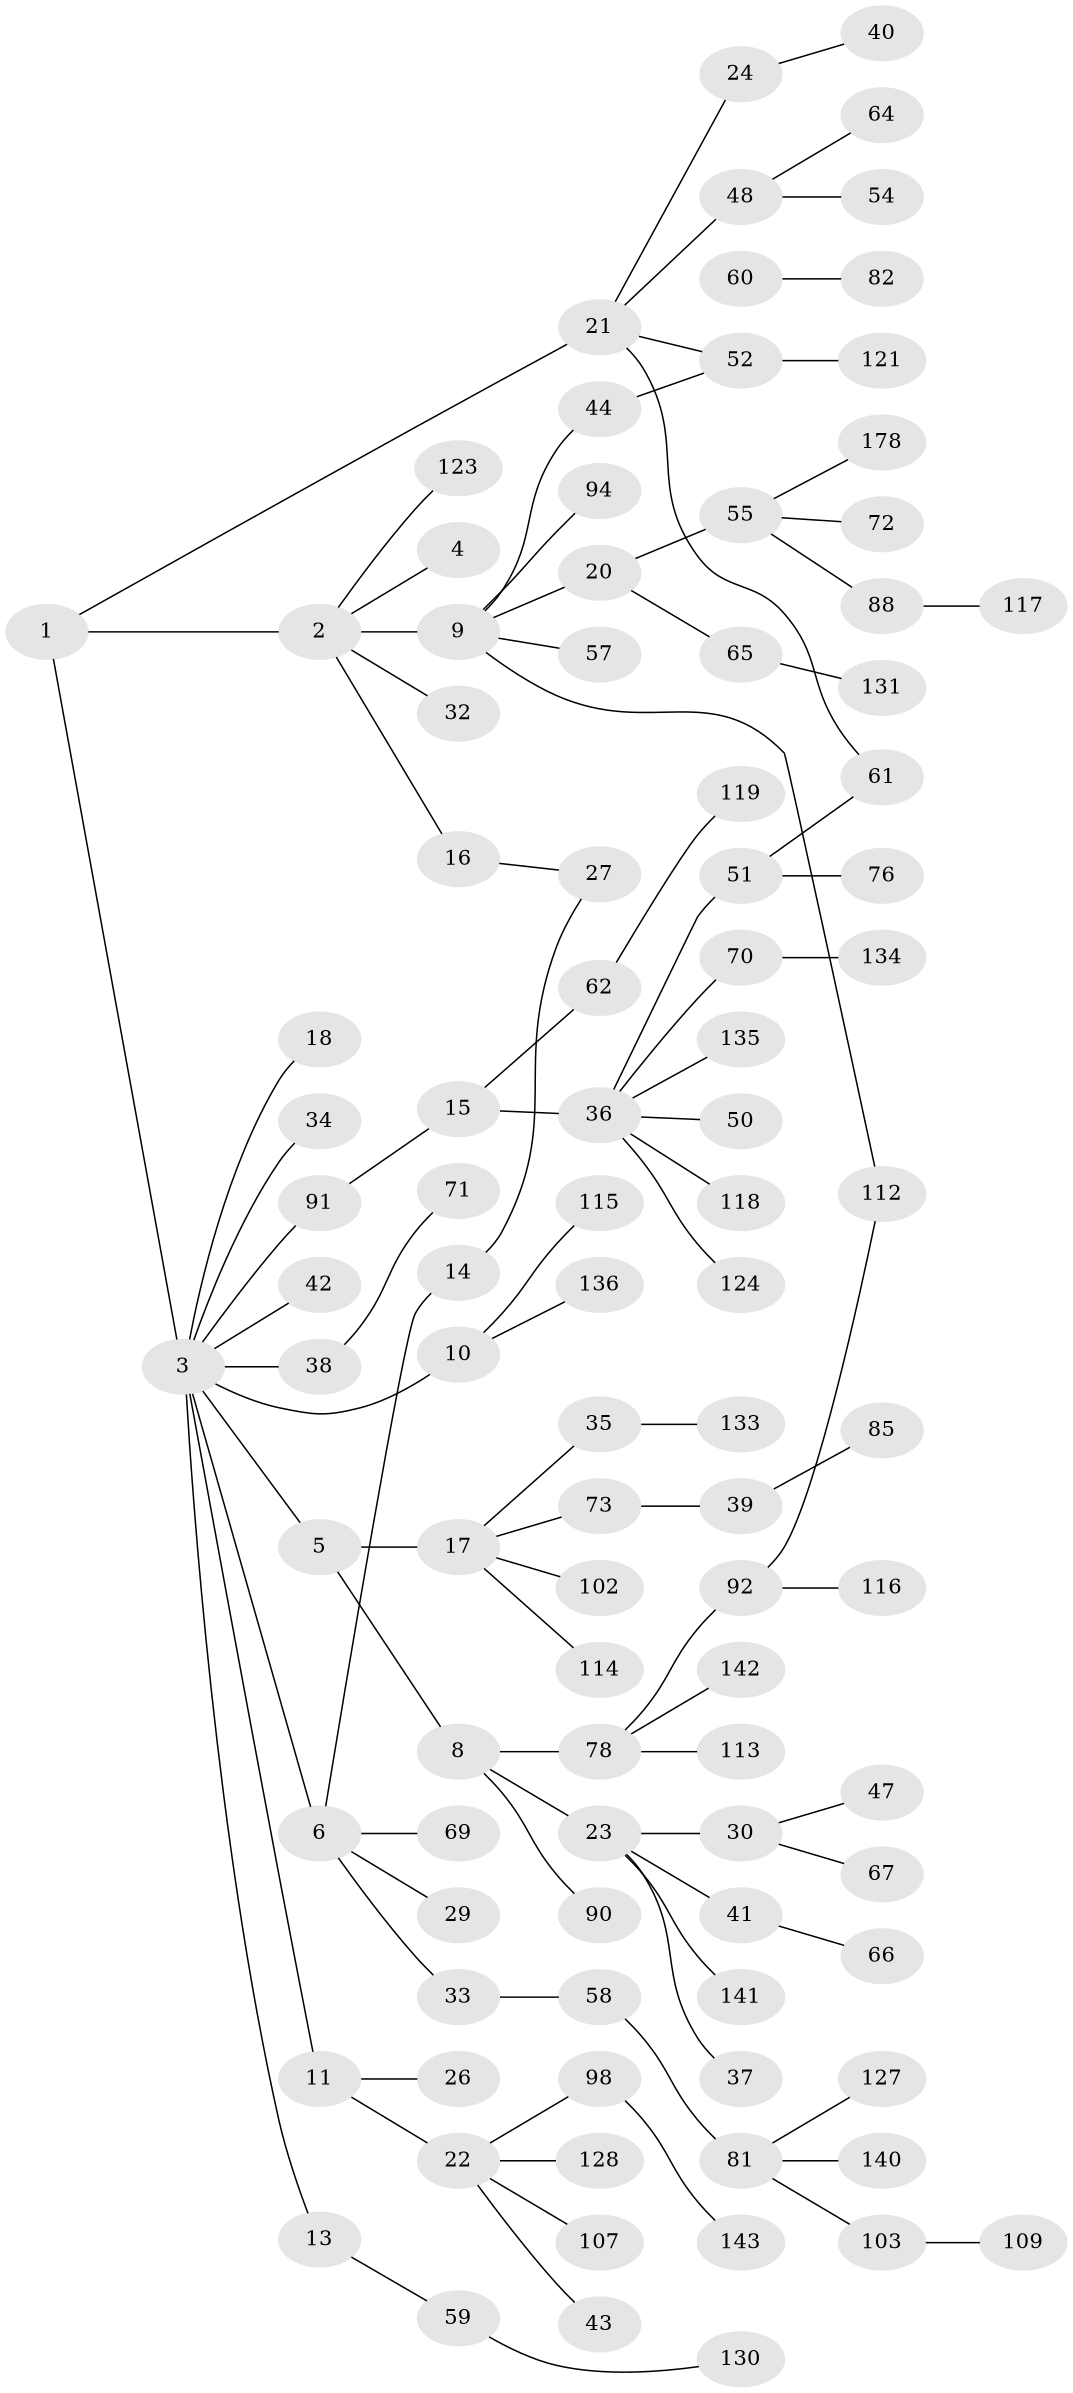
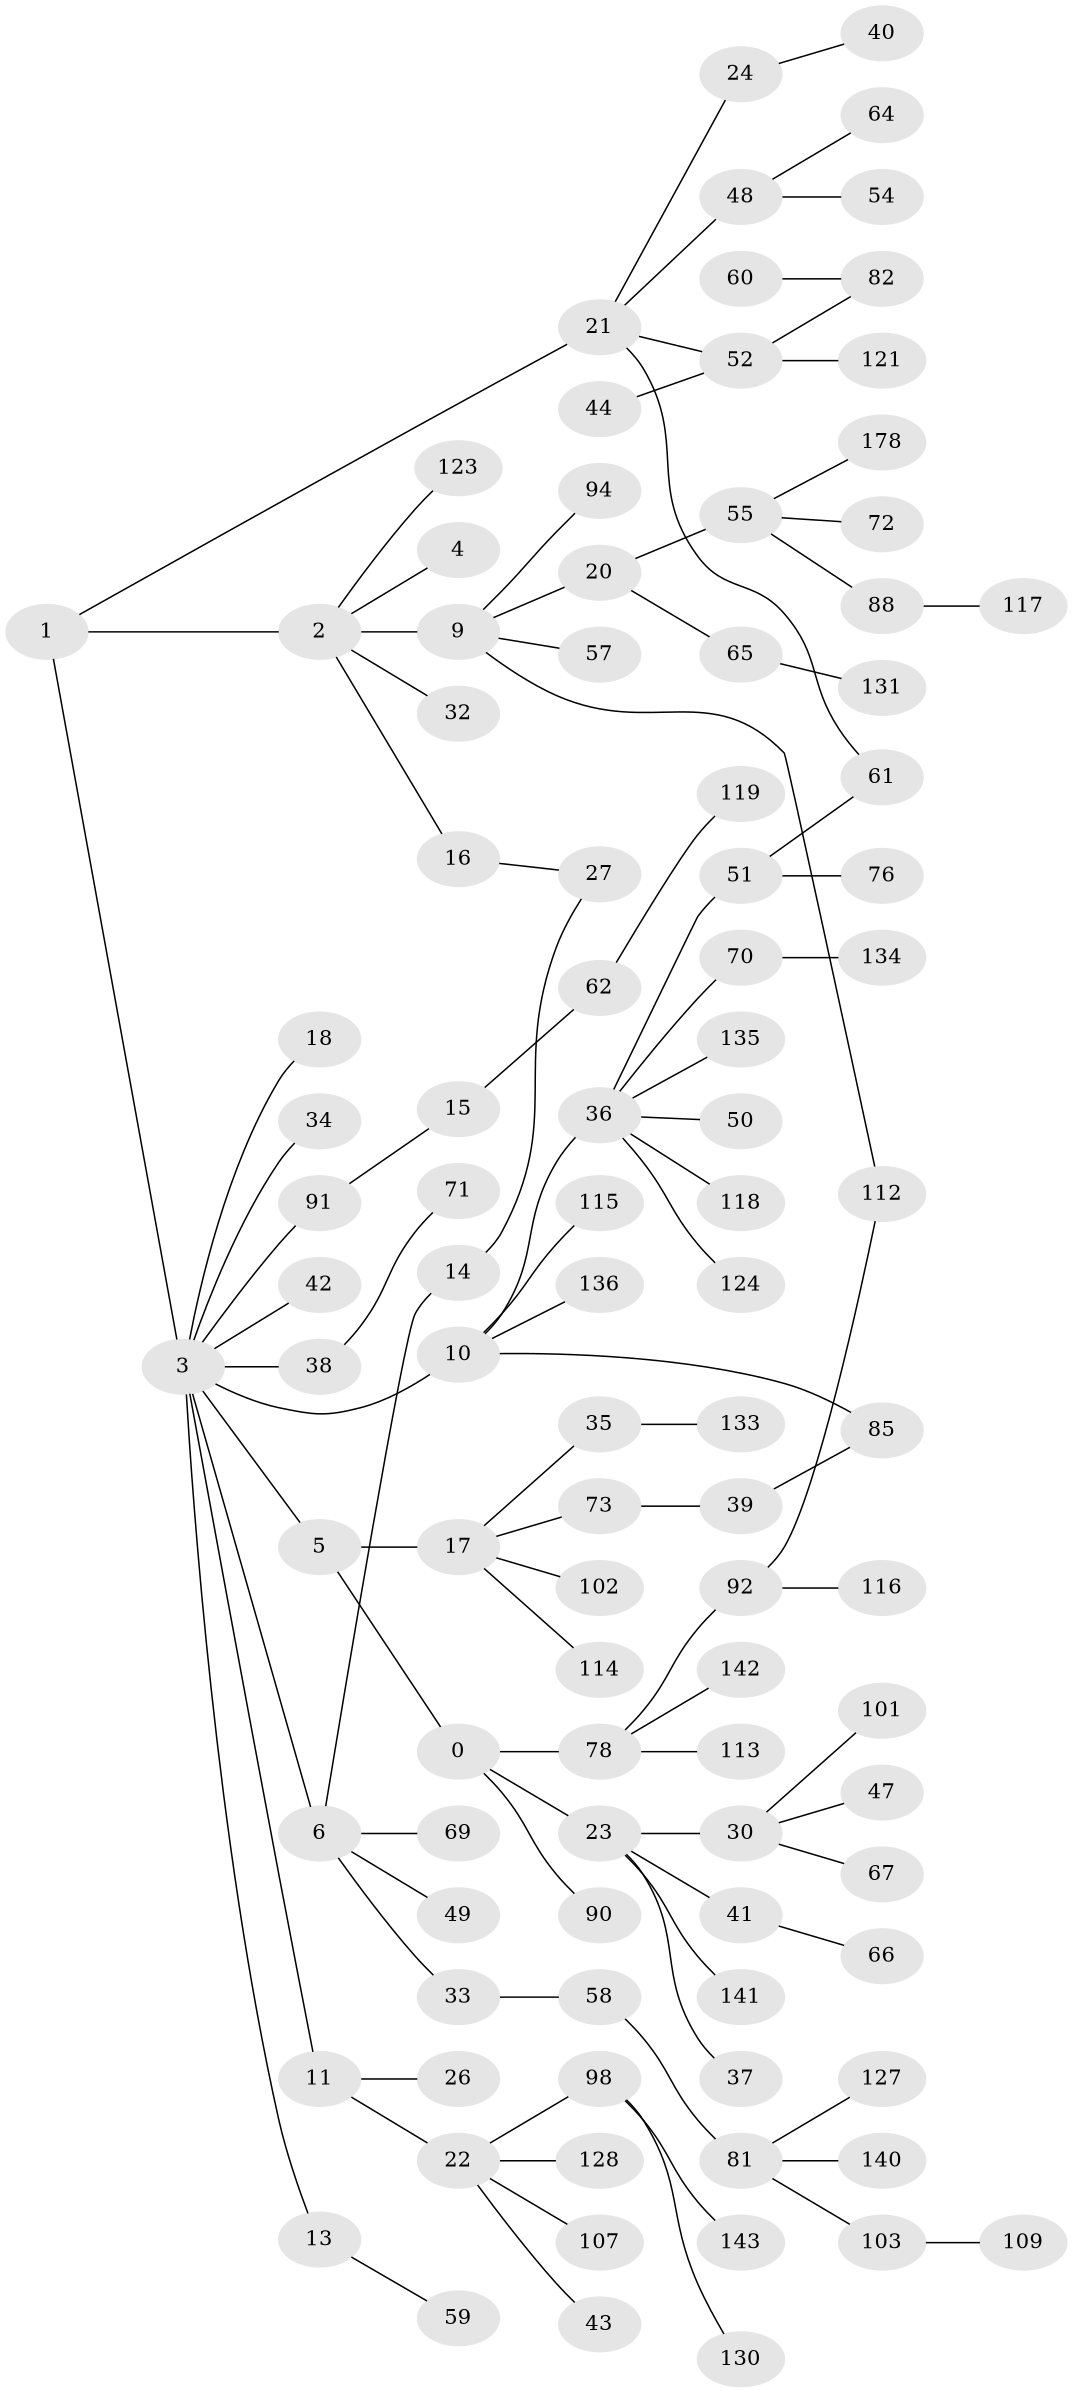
none -> (812, 320)
(529, 520) -> none
(525, 1112) -> (530, 1236)
none -> (679, 1363)
none -> (882, 1711)
(459, 1752) -> (459, 1752)
(459, 1915) -> (459, 1915)
(591, 2371) -> (677, 2215)
